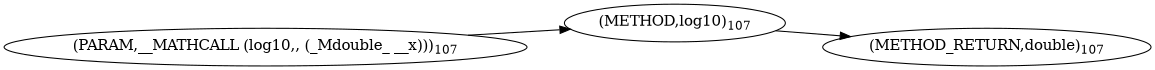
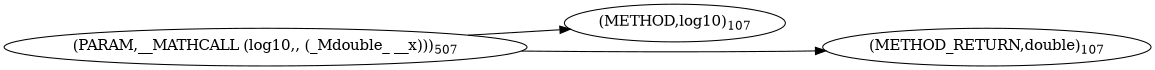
(808, 33) -> (668, 52)
(446, 46) -> (446, 46)
